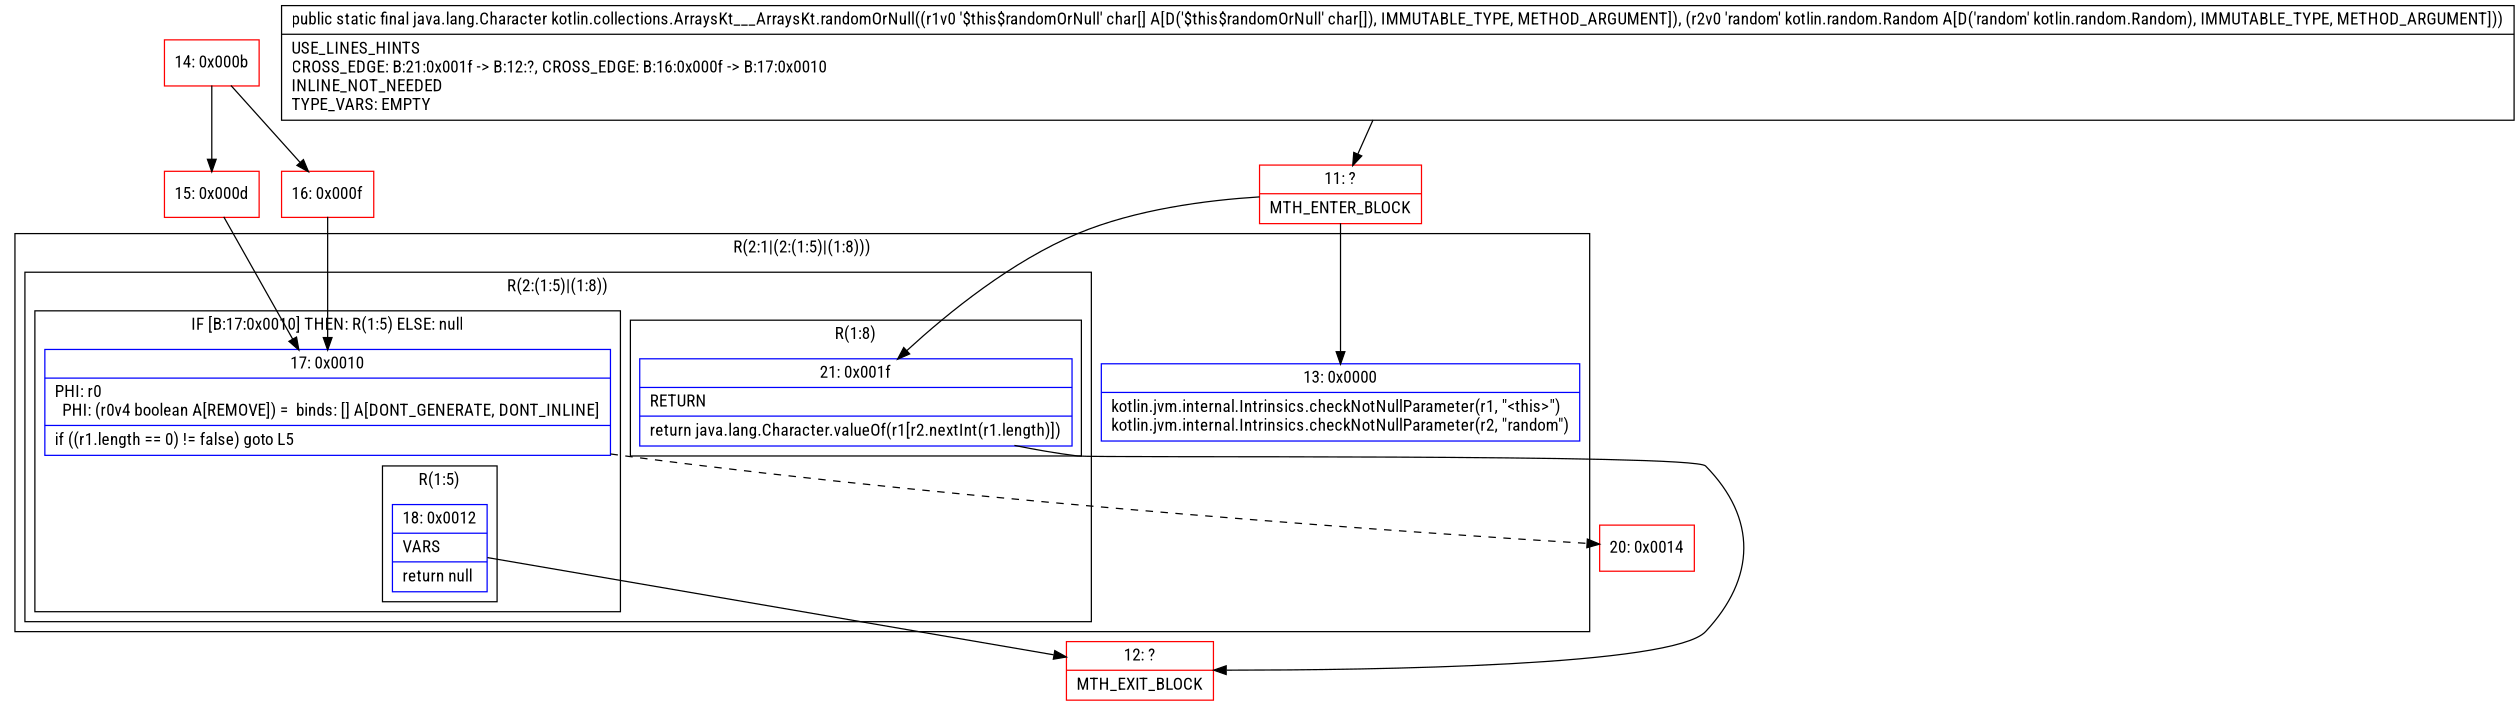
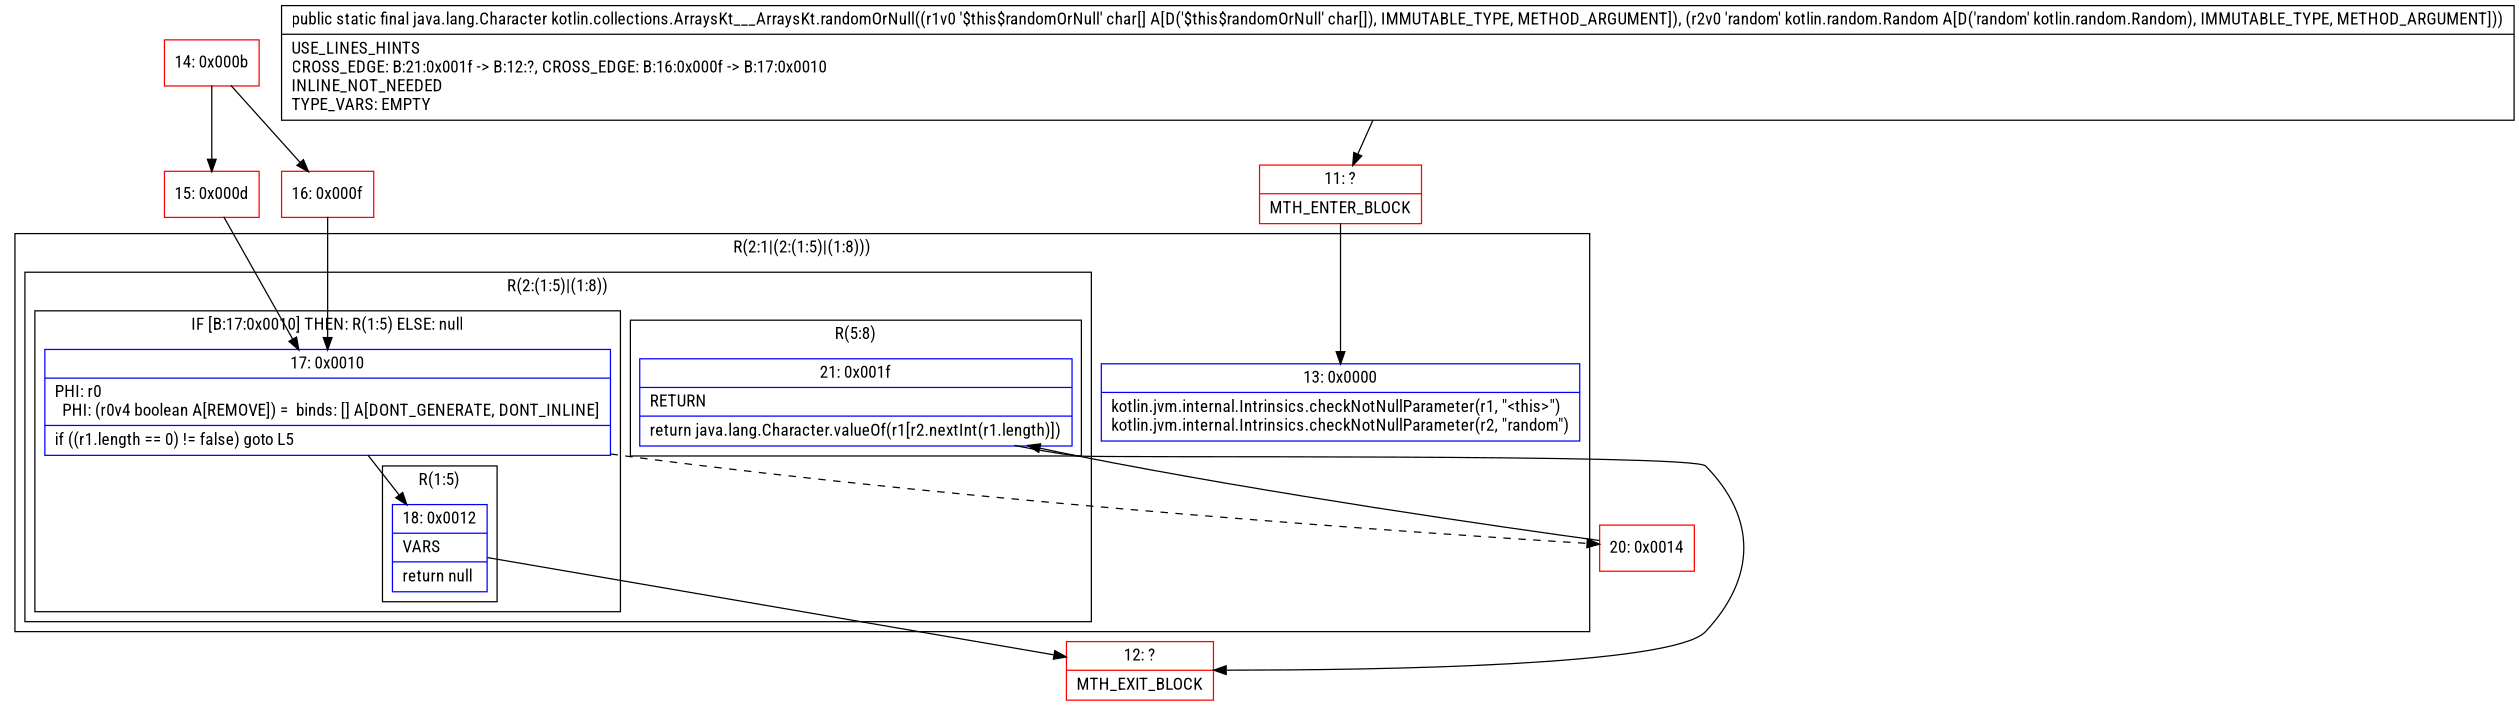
(1059, 242) -> (1319, 499)
(856, 335) -> (856, 335)
none -> (390, 484)
